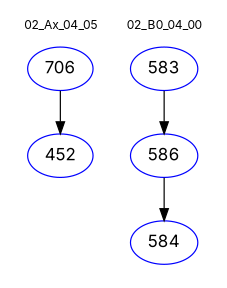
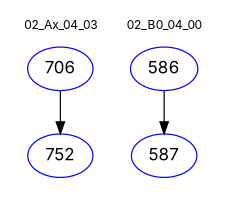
(61, 26) -> (61, 26)
(164, 69) -> none
(60, 156) -> (60, 156)
(164, 243) -> (164, 156)
